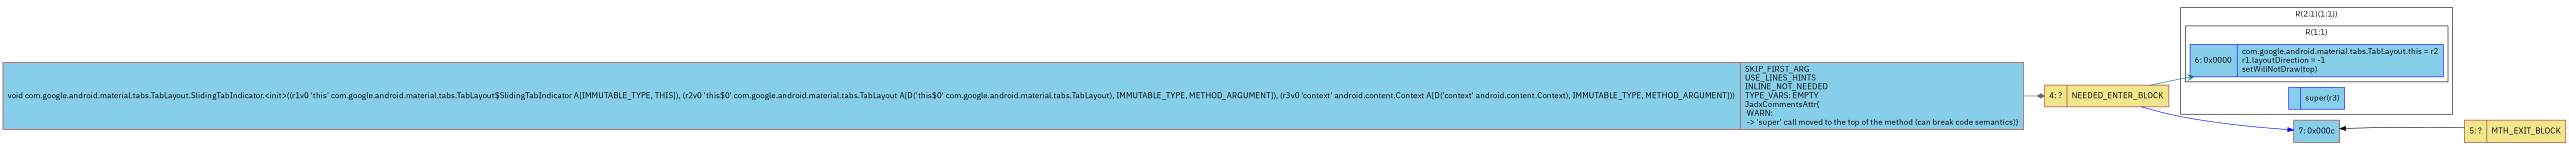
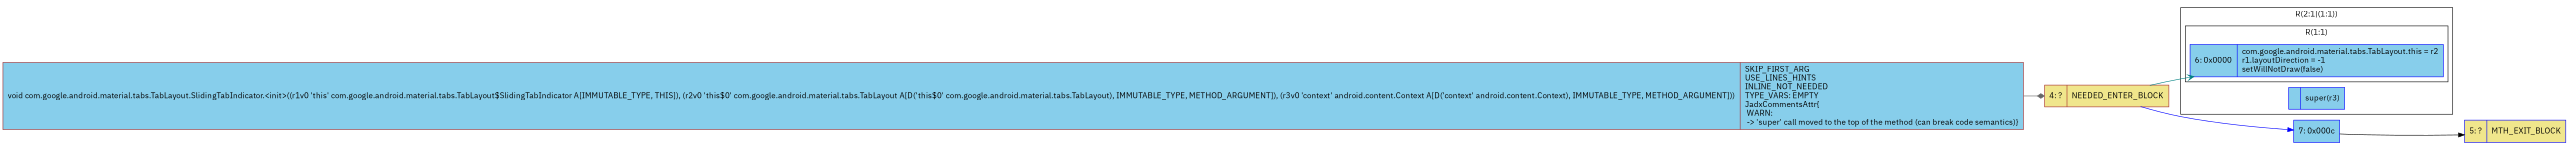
(2280, 69) -> (2283, 69)
(2405, 127) -> (2399, 135)
(2317, 131) -> (2317, 131)
(2515, 131) -> (2515, 131)
